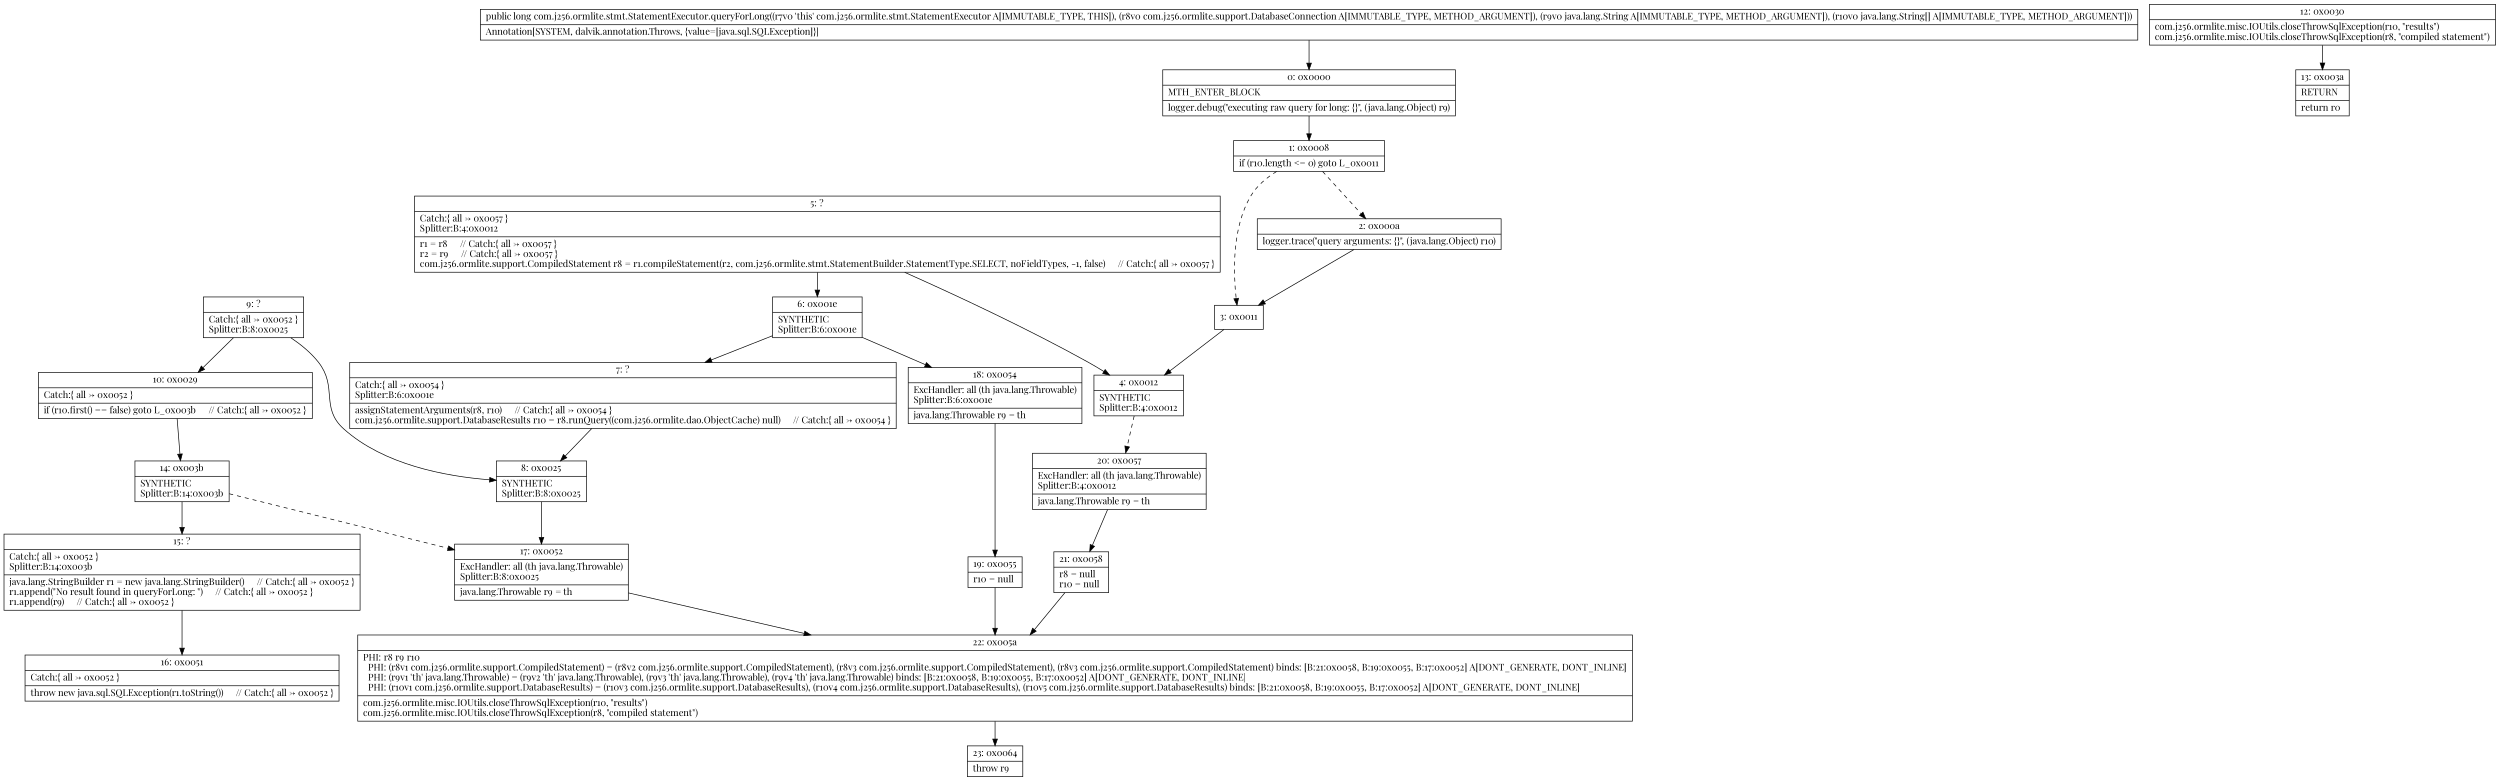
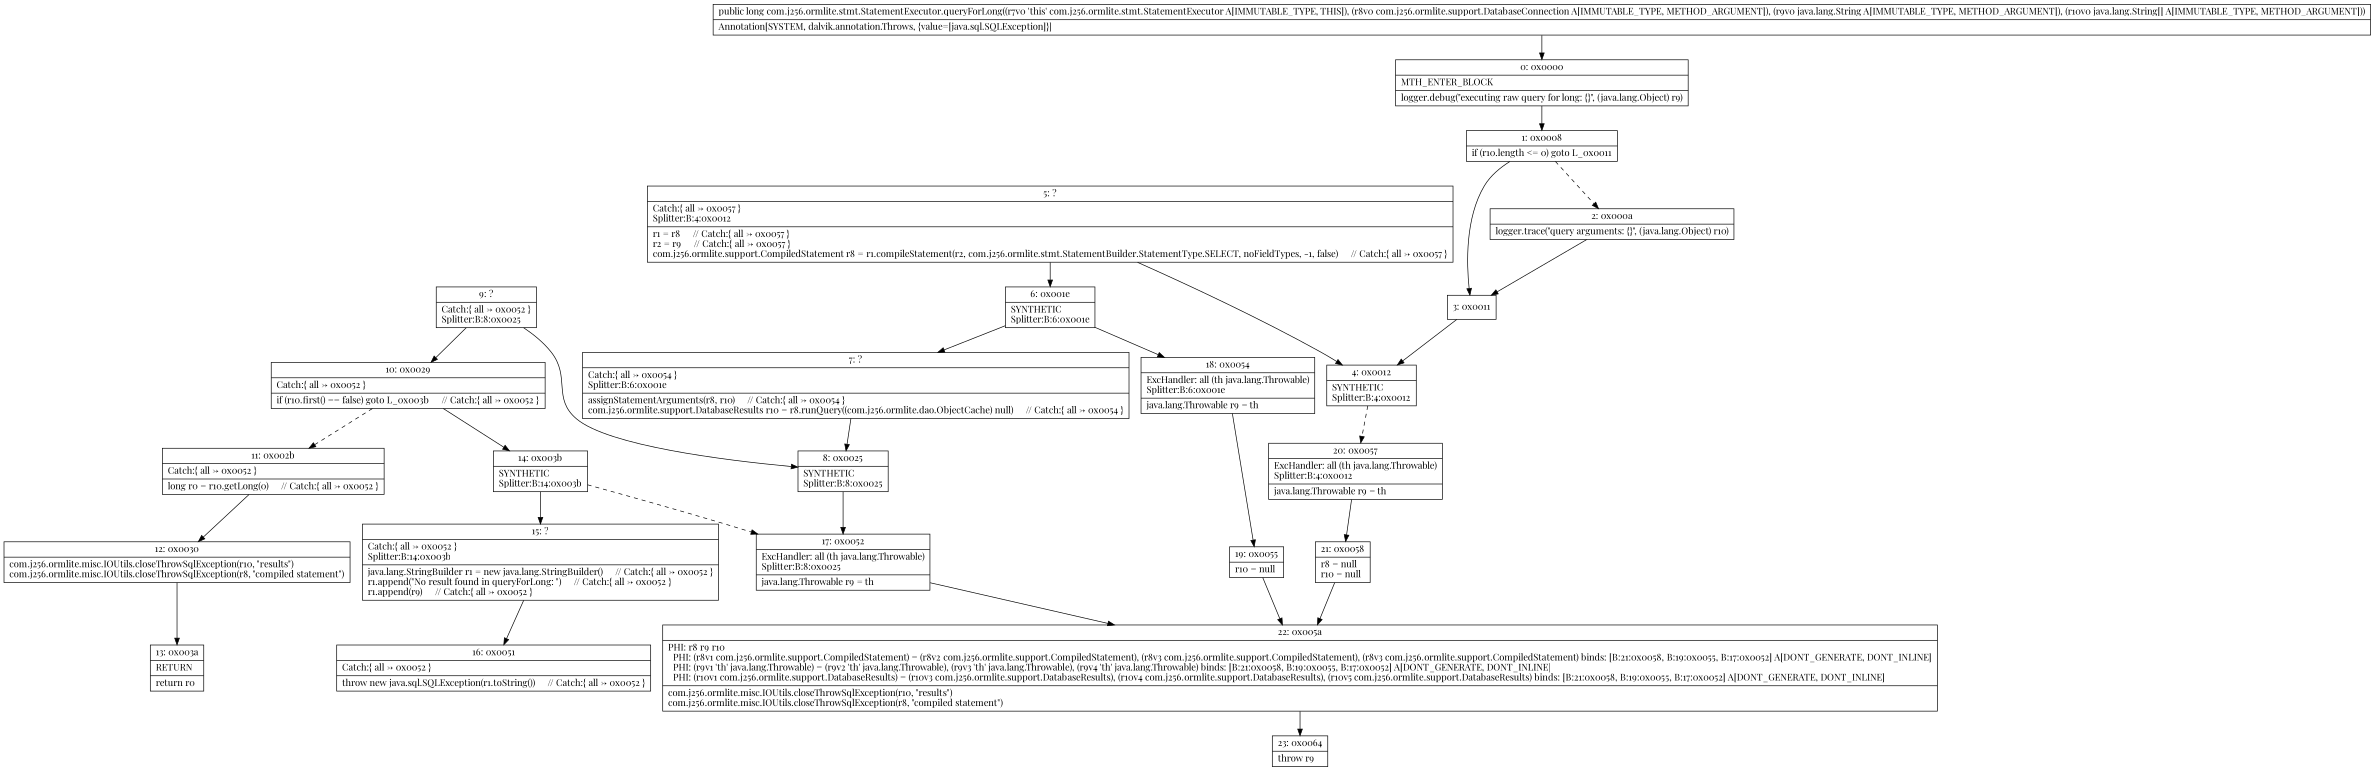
(1239, 228) -> (1472, 218)
none -> (273, 471)
